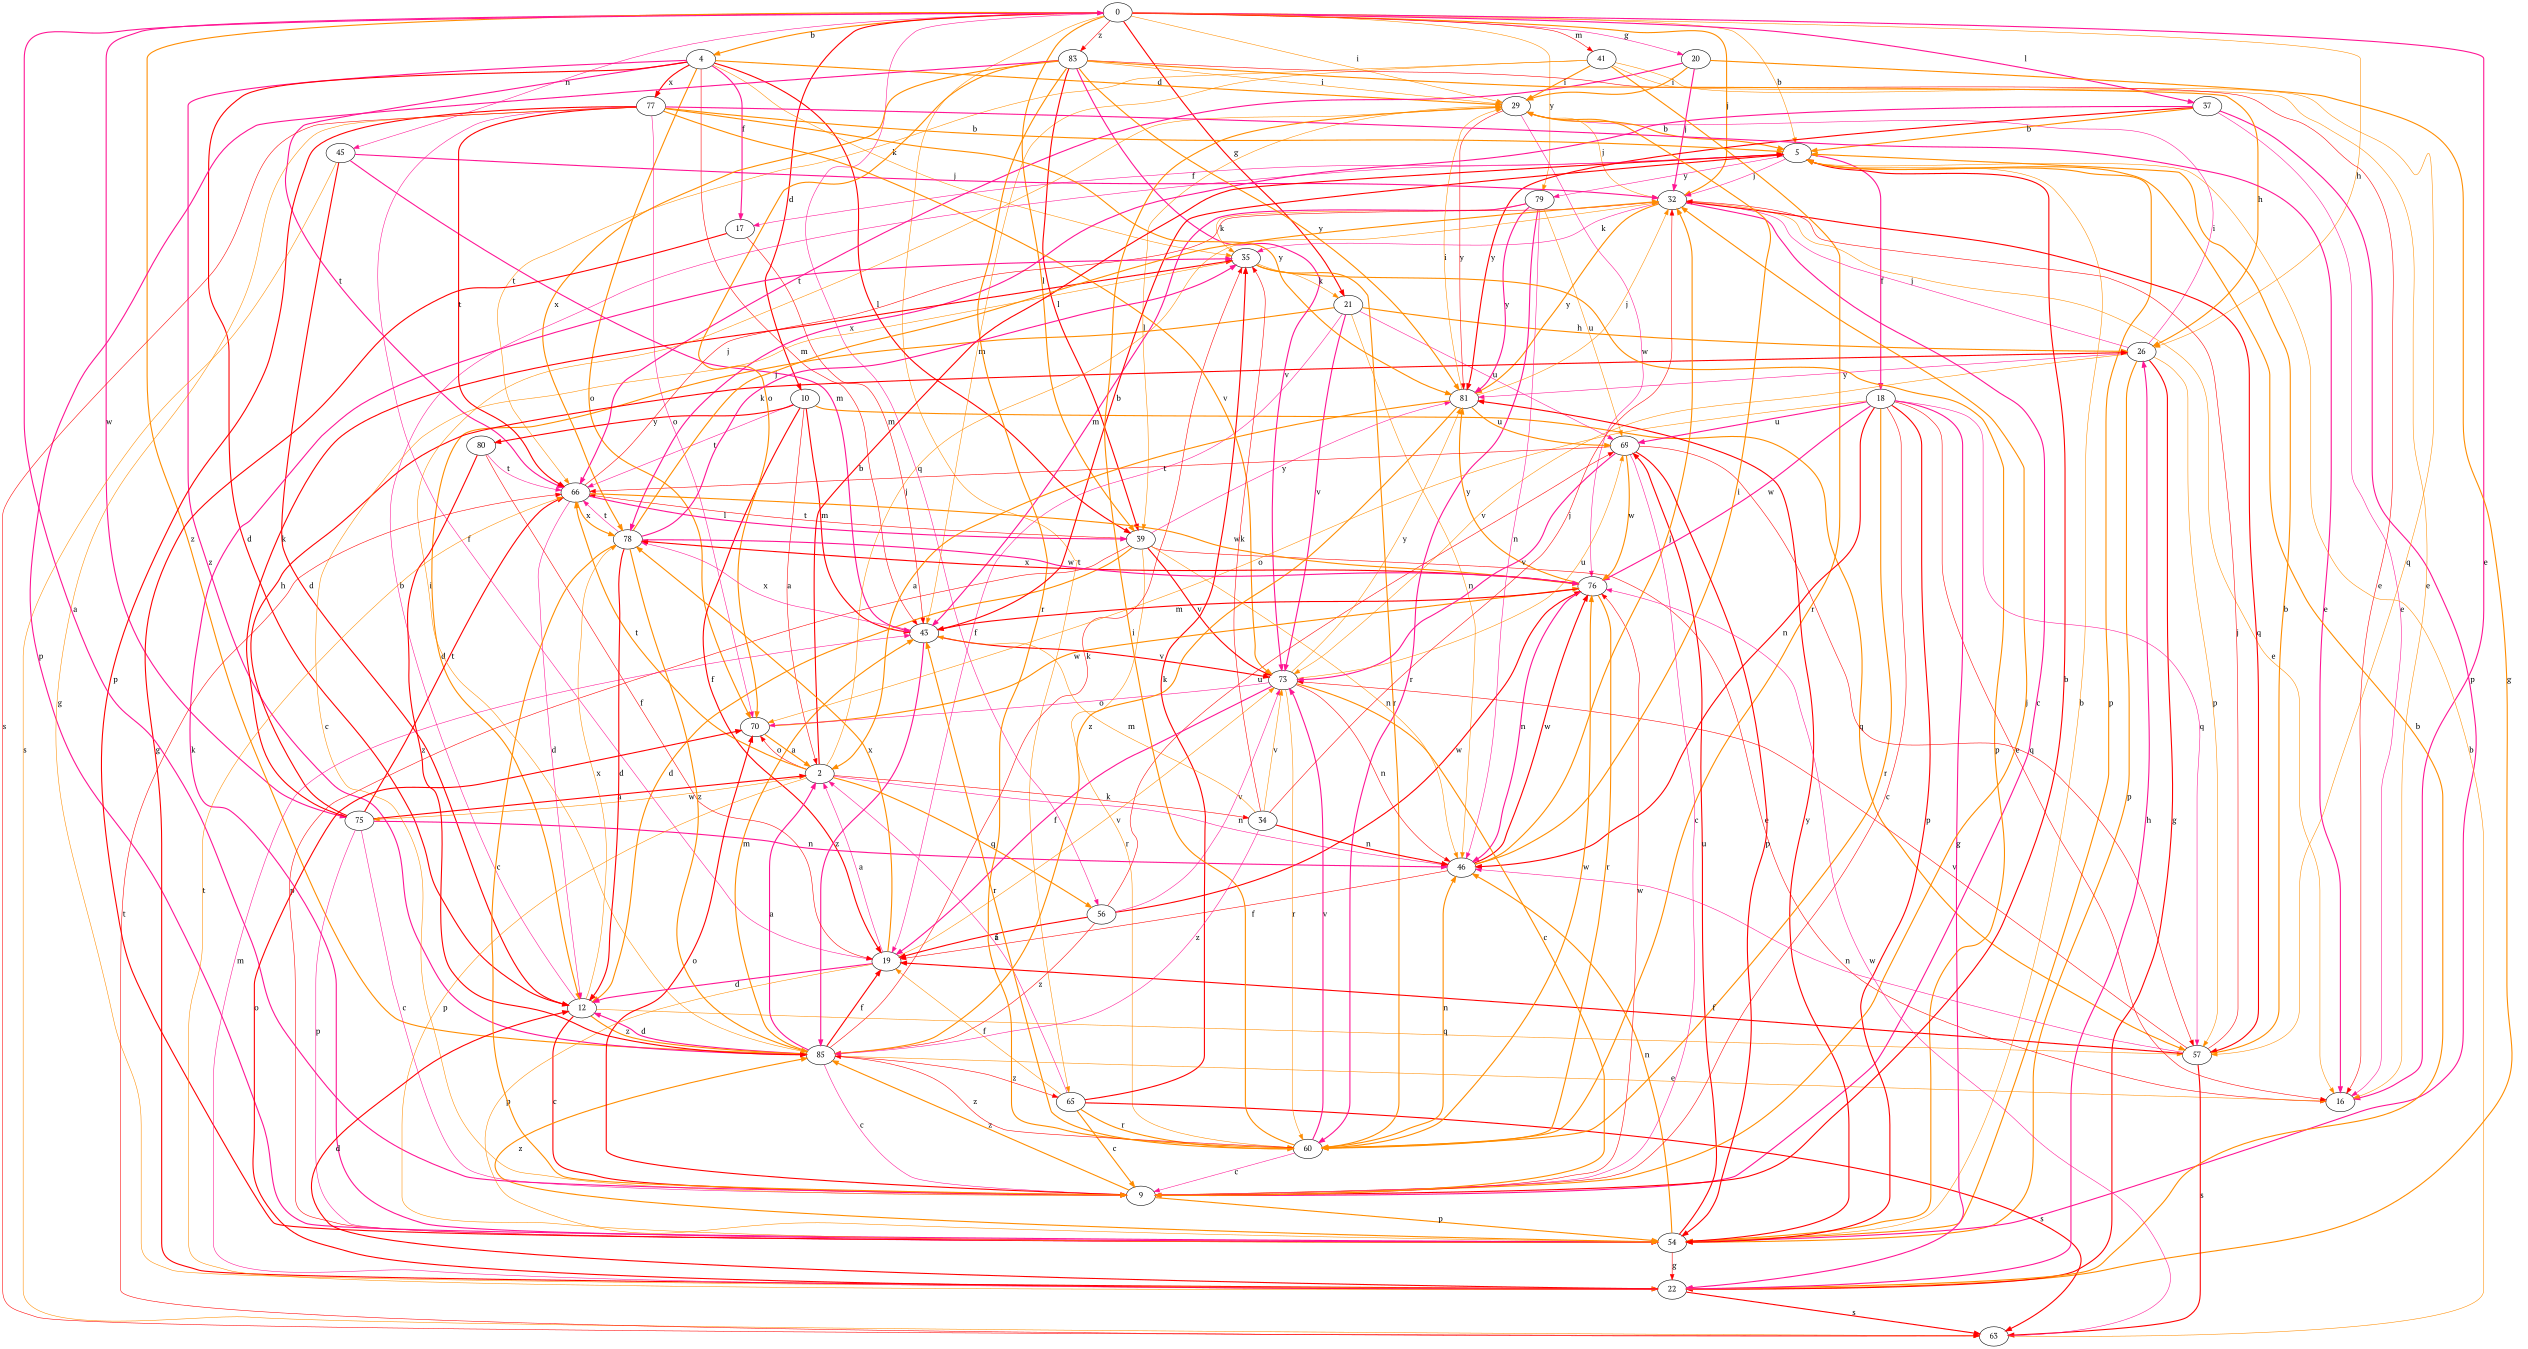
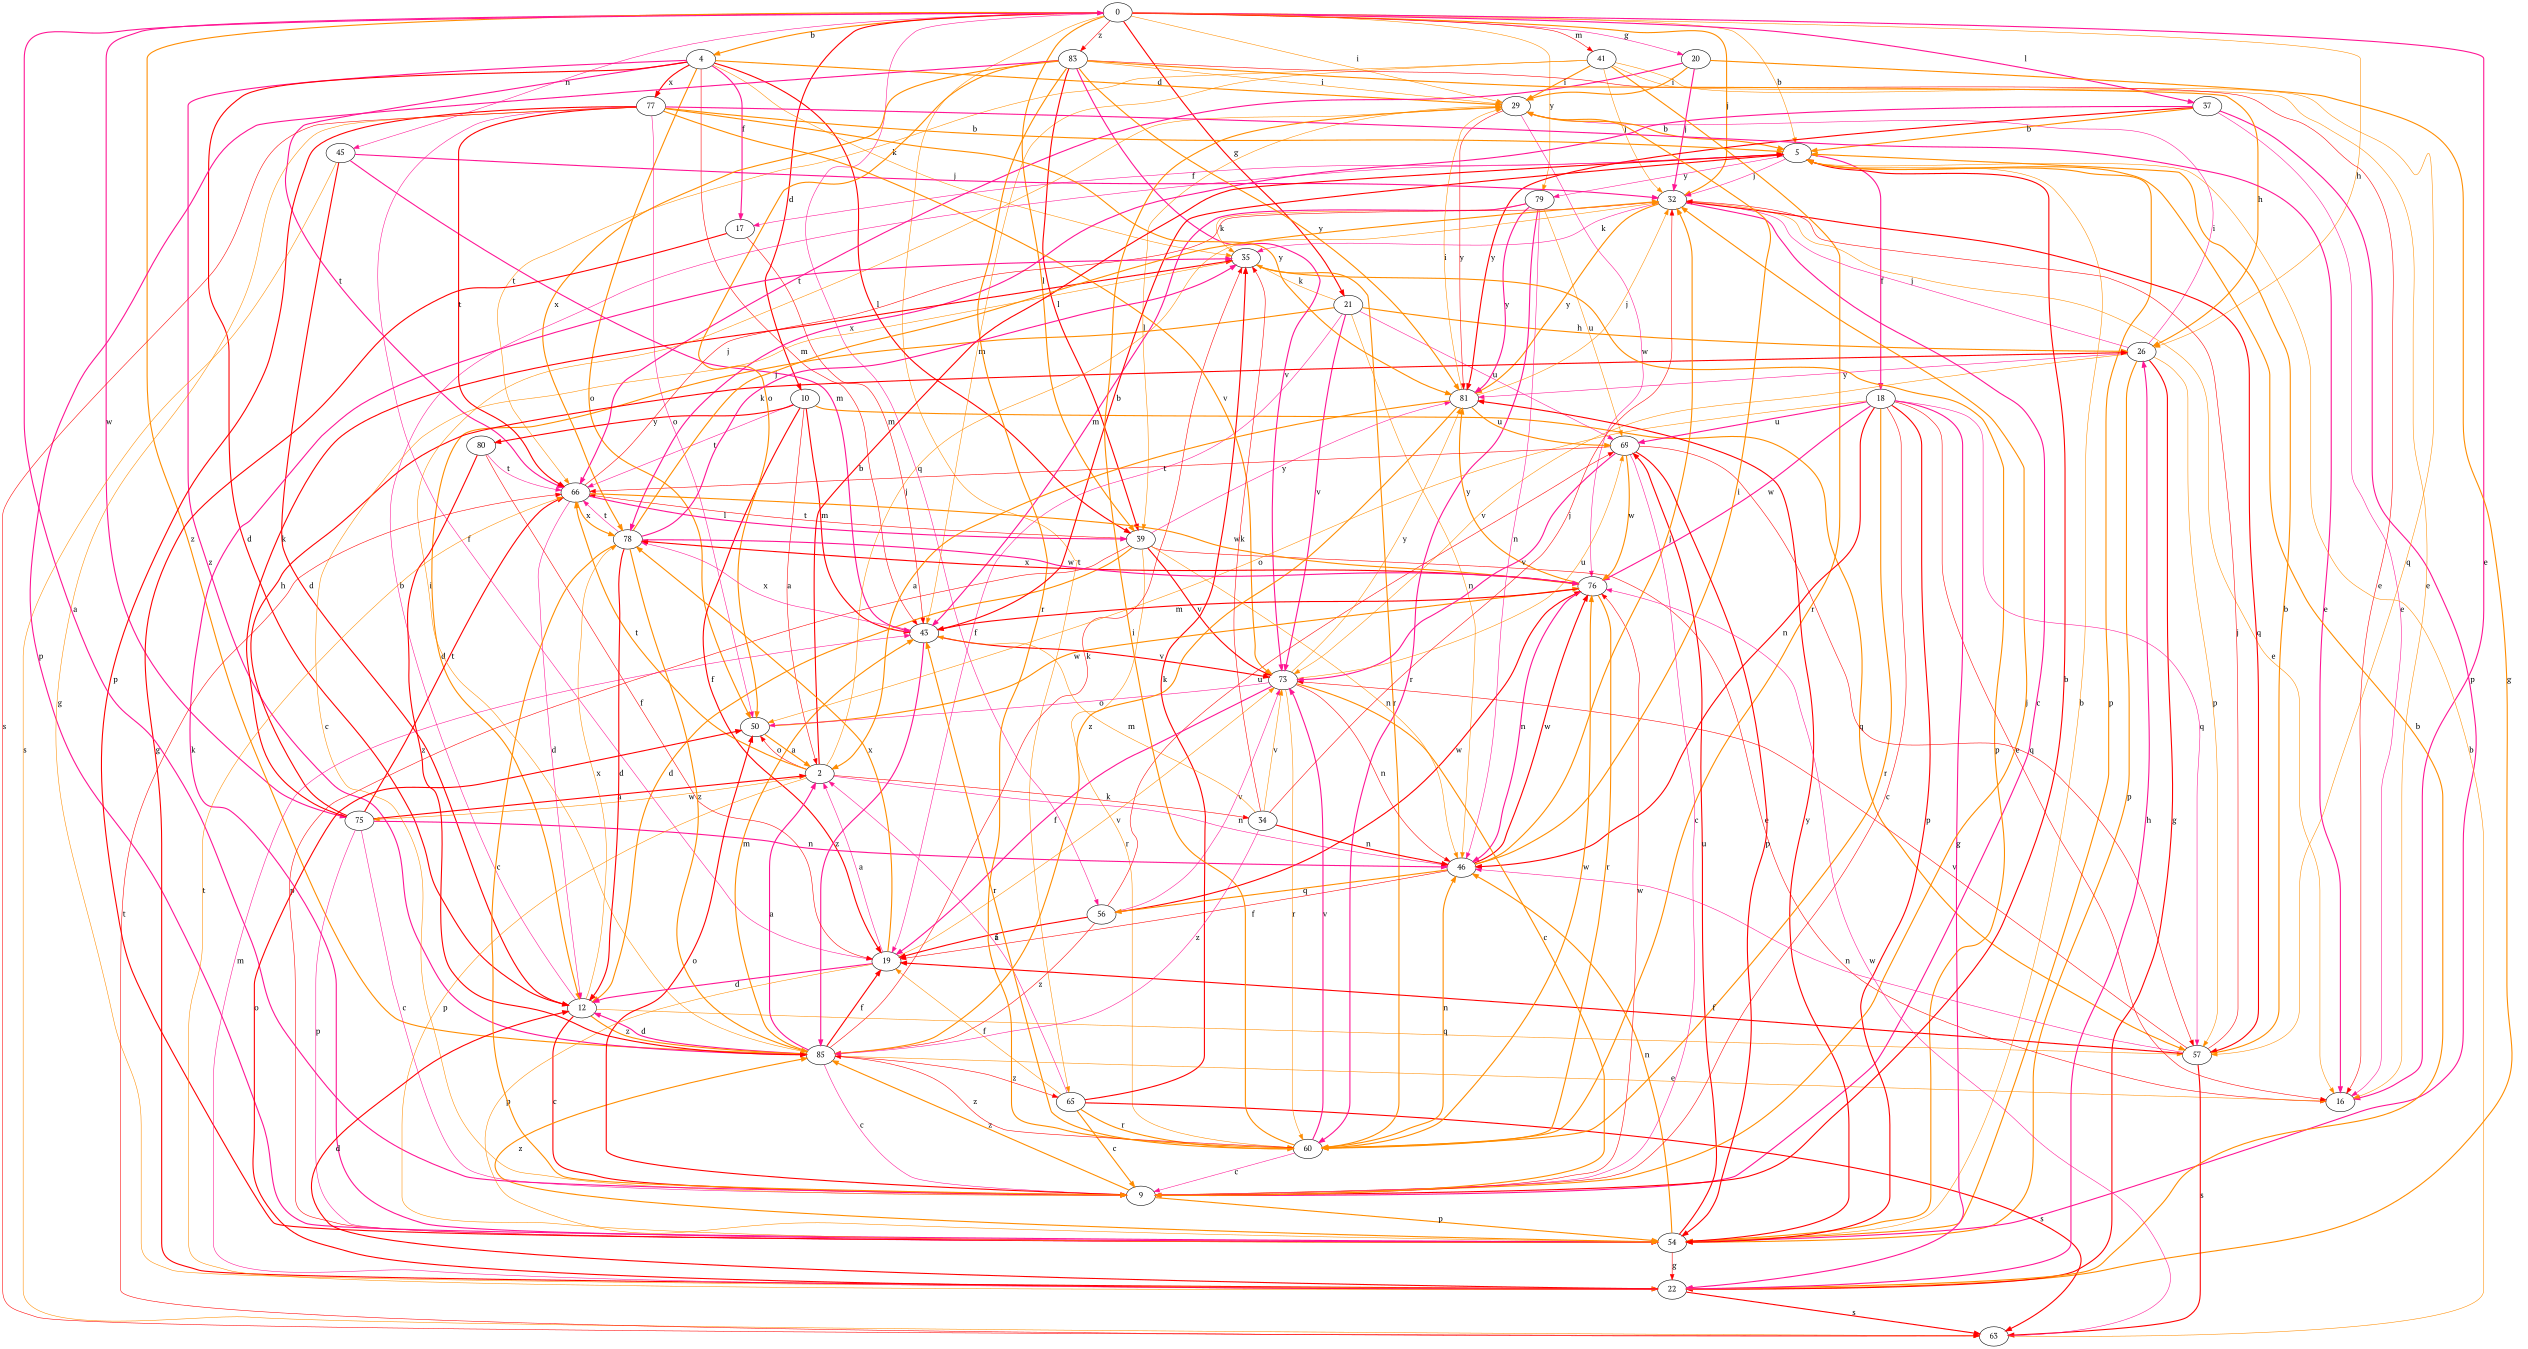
(1599, 148) -> (1627, 138)
(1303, 278) -> (1298, 285)
(755, 727) -> (755, 727)
(964, 833) -> (1284, 891)
